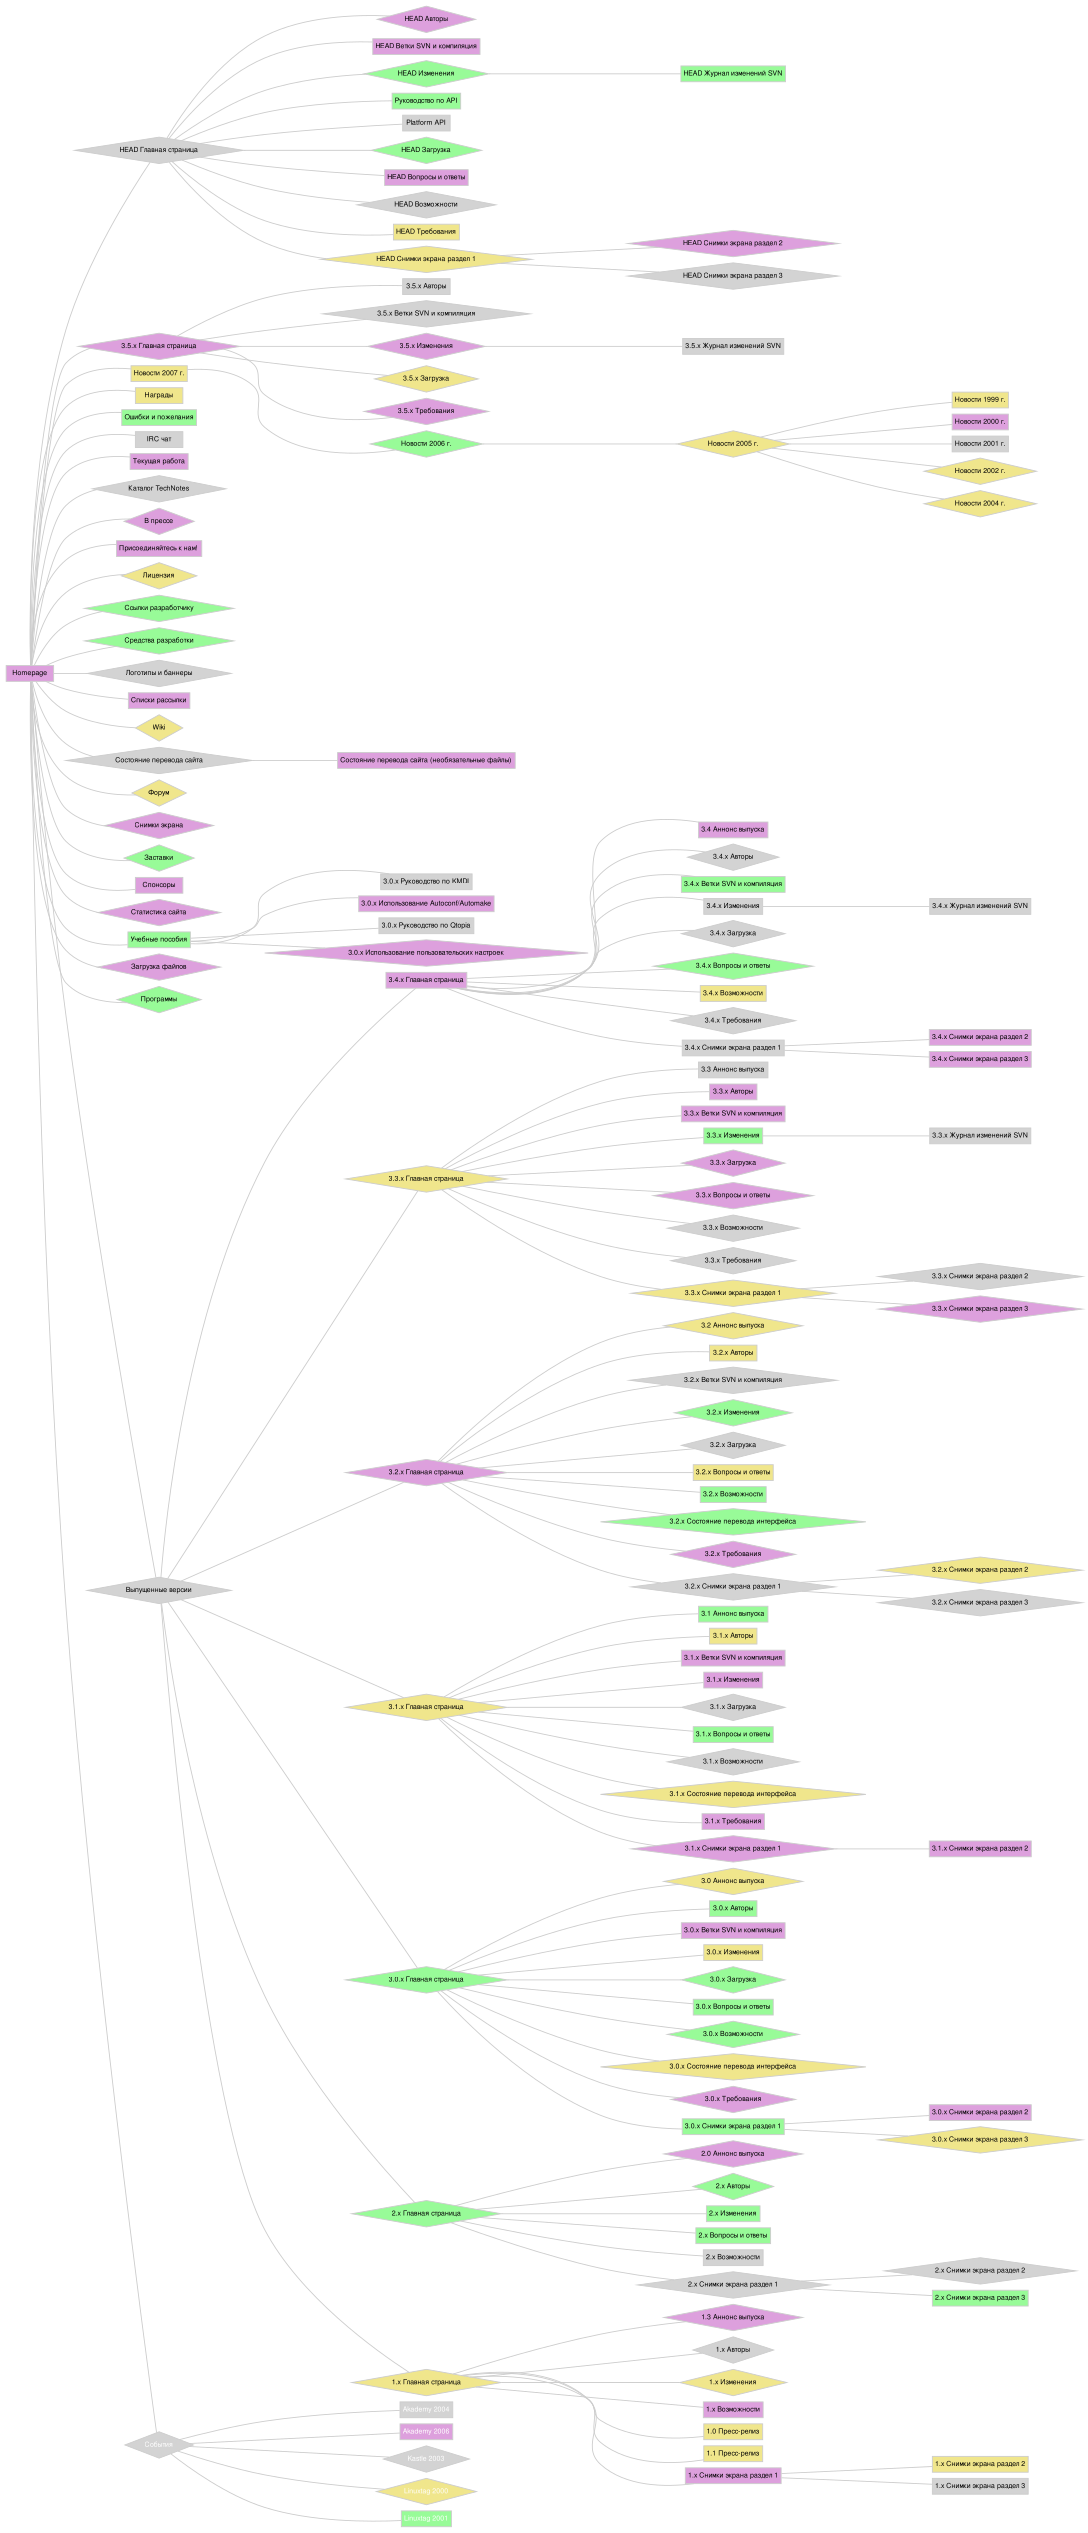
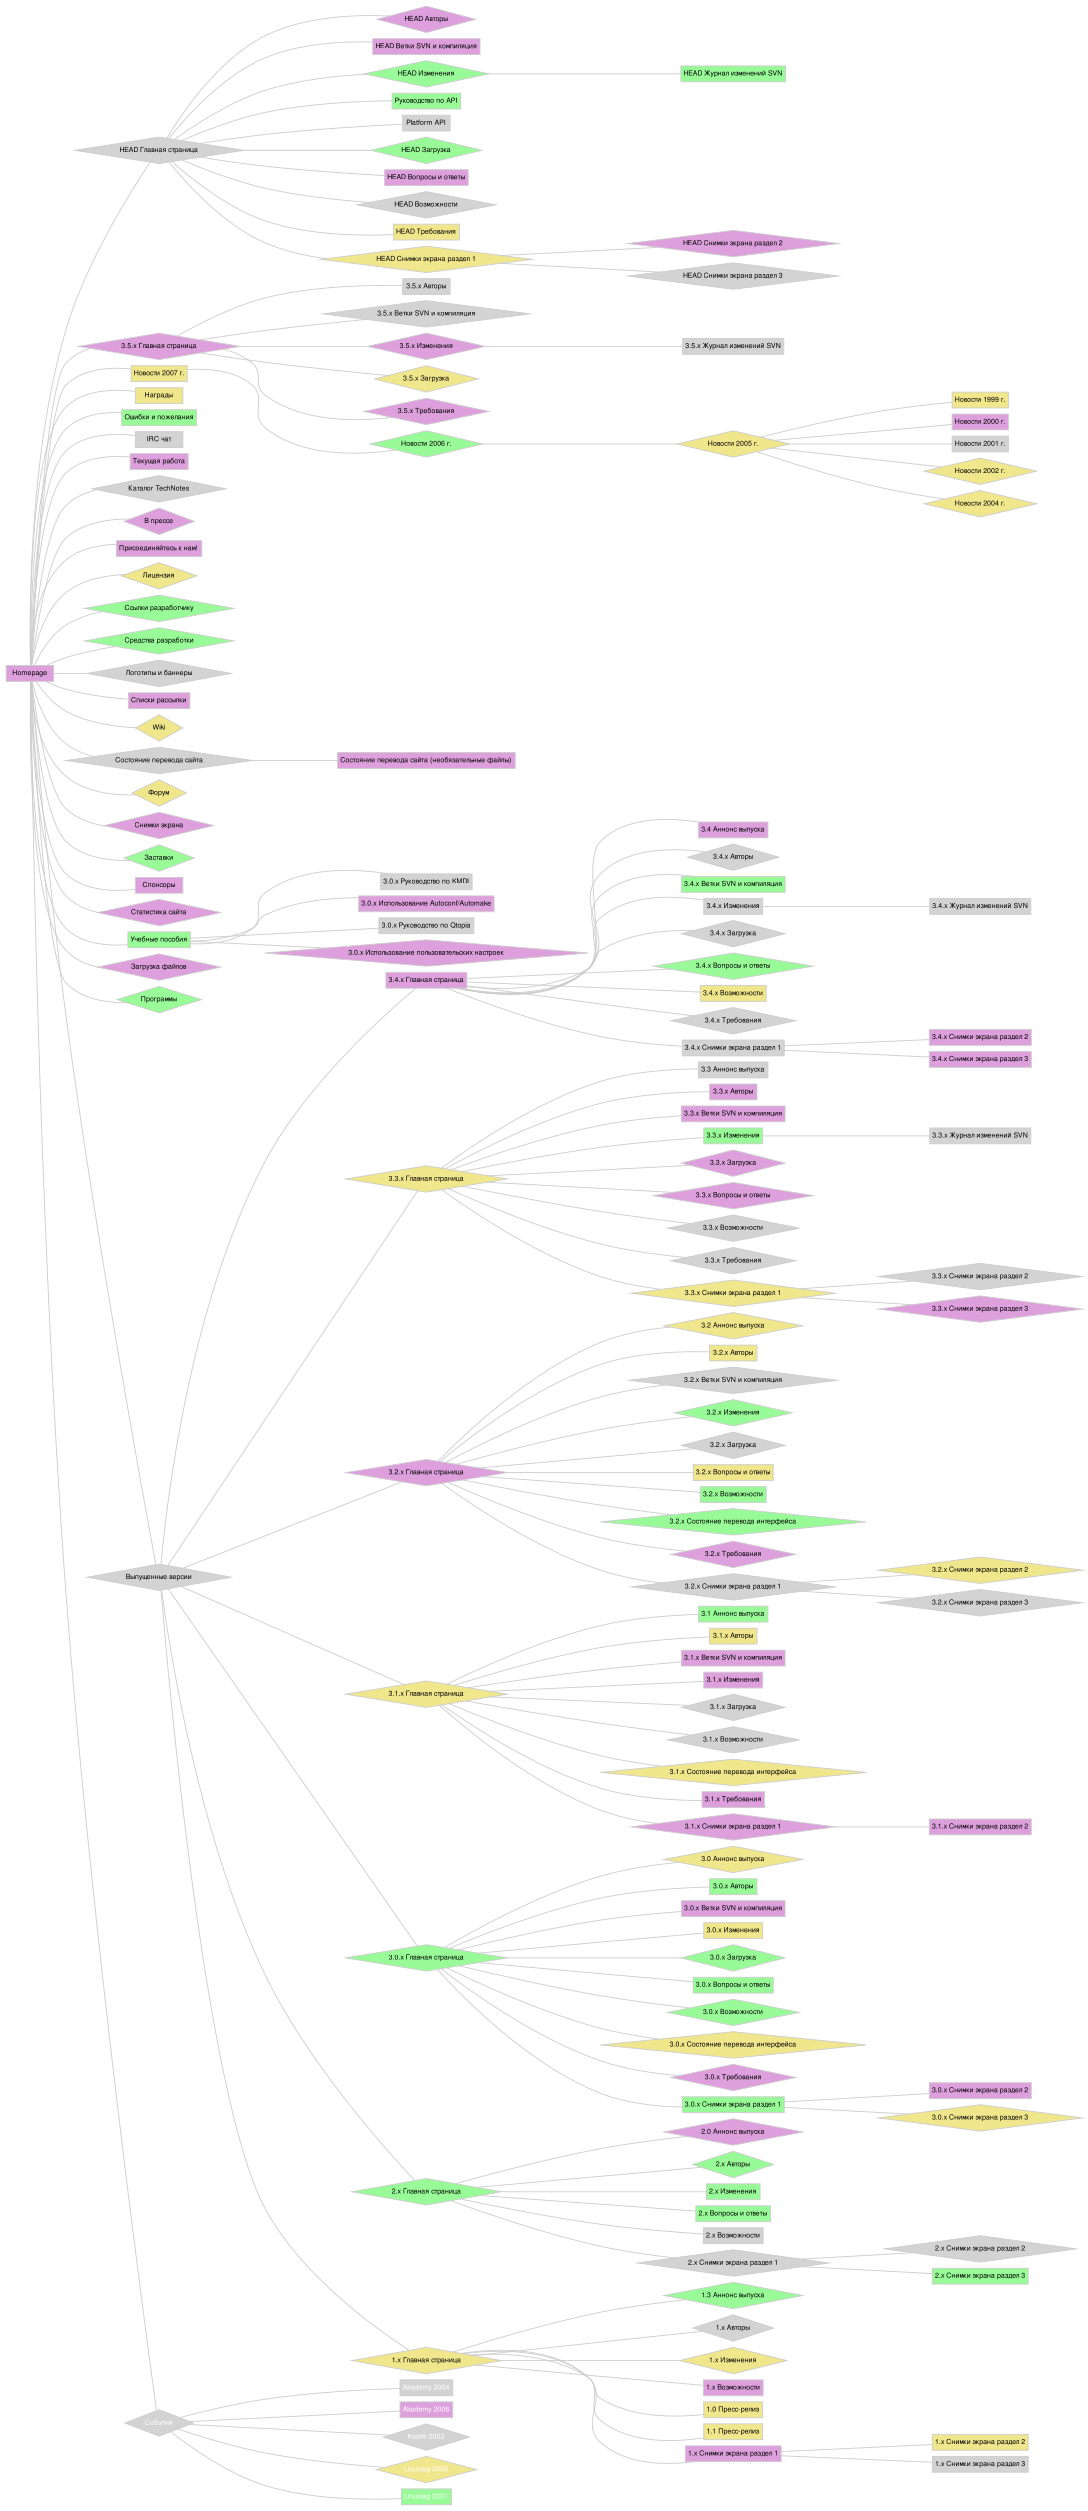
(733, 1735) -> none
(733, 2317) -> (733, 2296)
